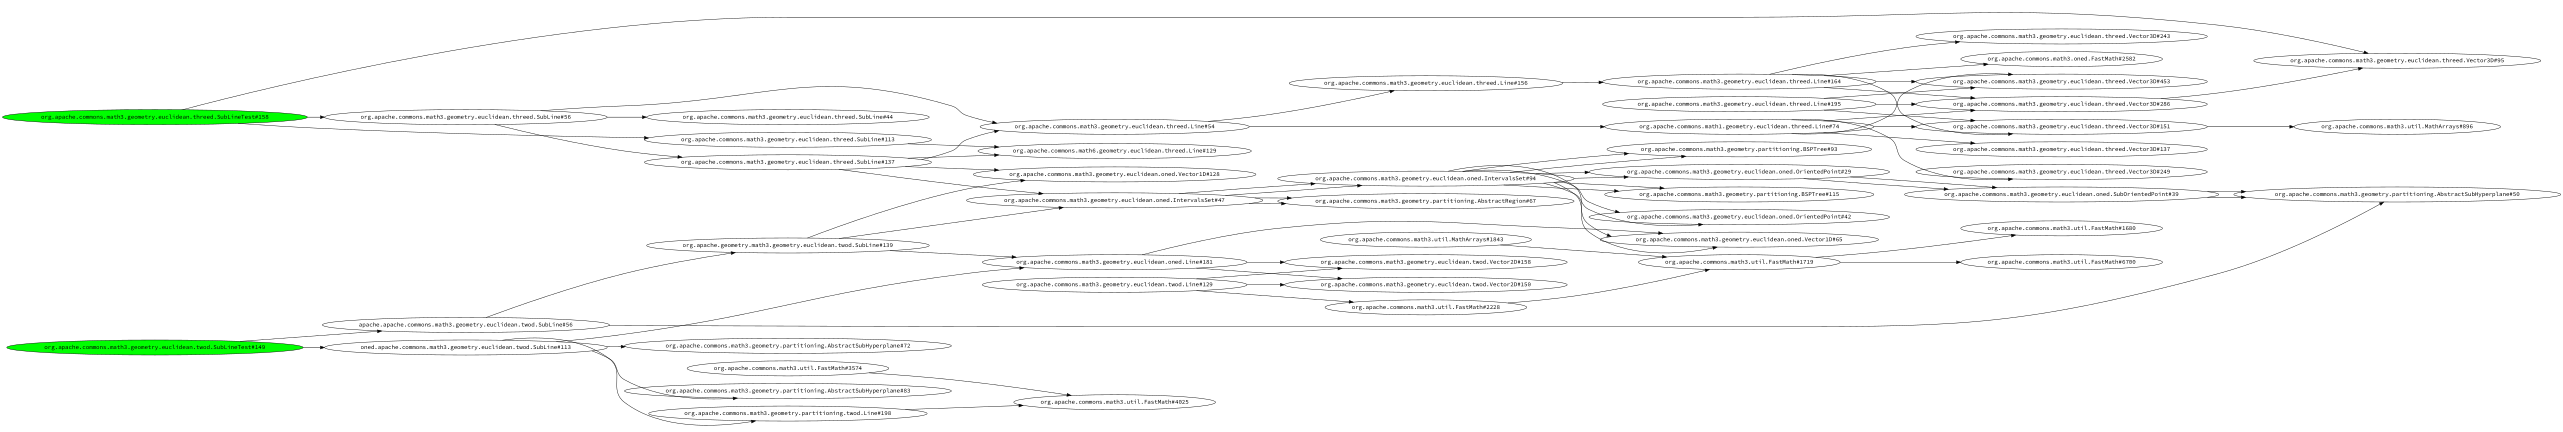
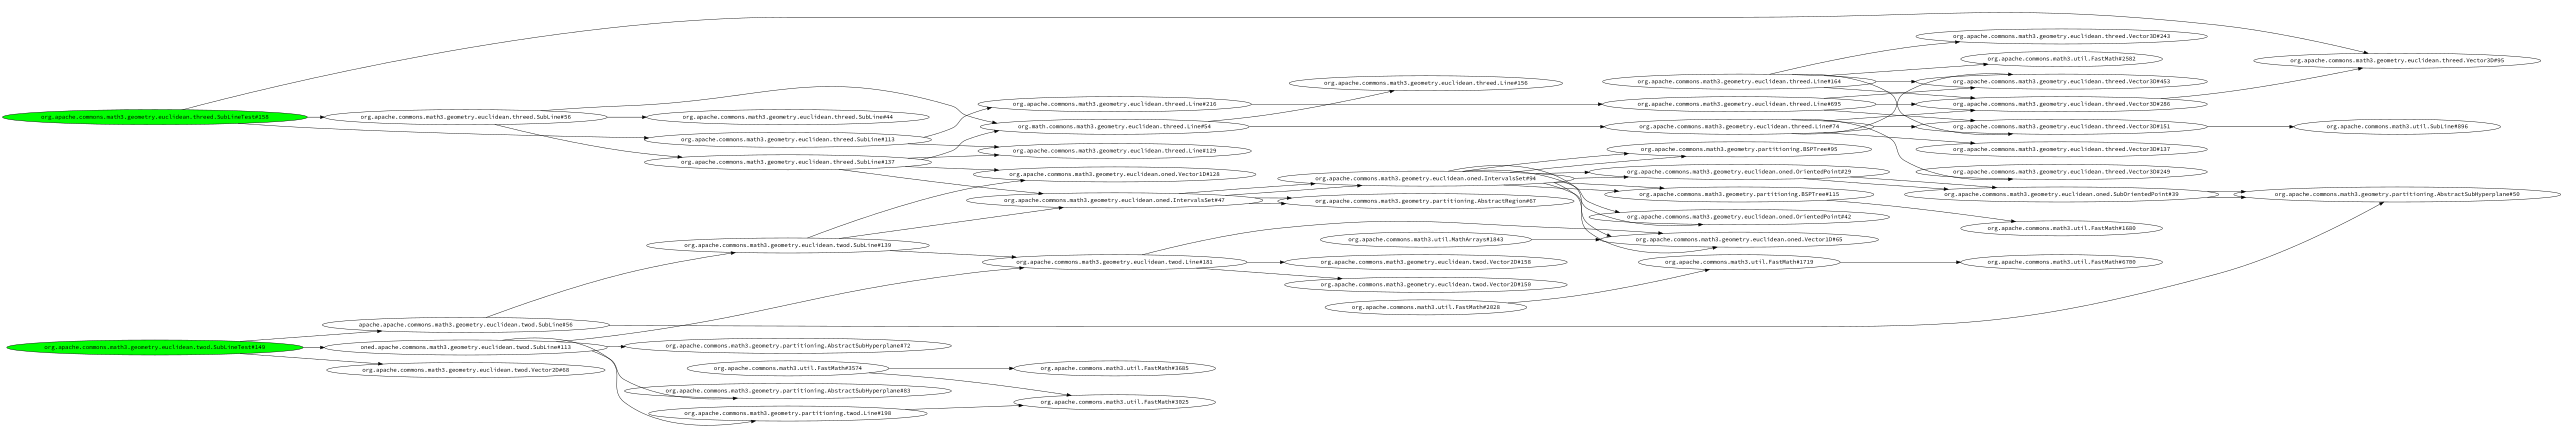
(2062, 59) -> (2062, 59)
(1580, 82) -> none
none -> (1115, 104)
(1739, 104) -> (1739, 104)
(1115, 127) -> (1115, 127)
(1739, 127) -> (1739, 127)
(2397, 127) -> (2397, 127)
(1739, 149) -> (1739, 149)
(1115, 151) -> (1115, 151)
(788, 246) -> (788, 246)
(1914, 248) -> (1919, 209)
(1581, 251) -> (1564, 240)
(1115, 262) -> (1115, 262)
(1115, 285) -> none
(1426, 307) -> (1426, 307)
none -> (1115, 368)
none -> (466, 370)
(1115, 402) -> (1115, 402)
